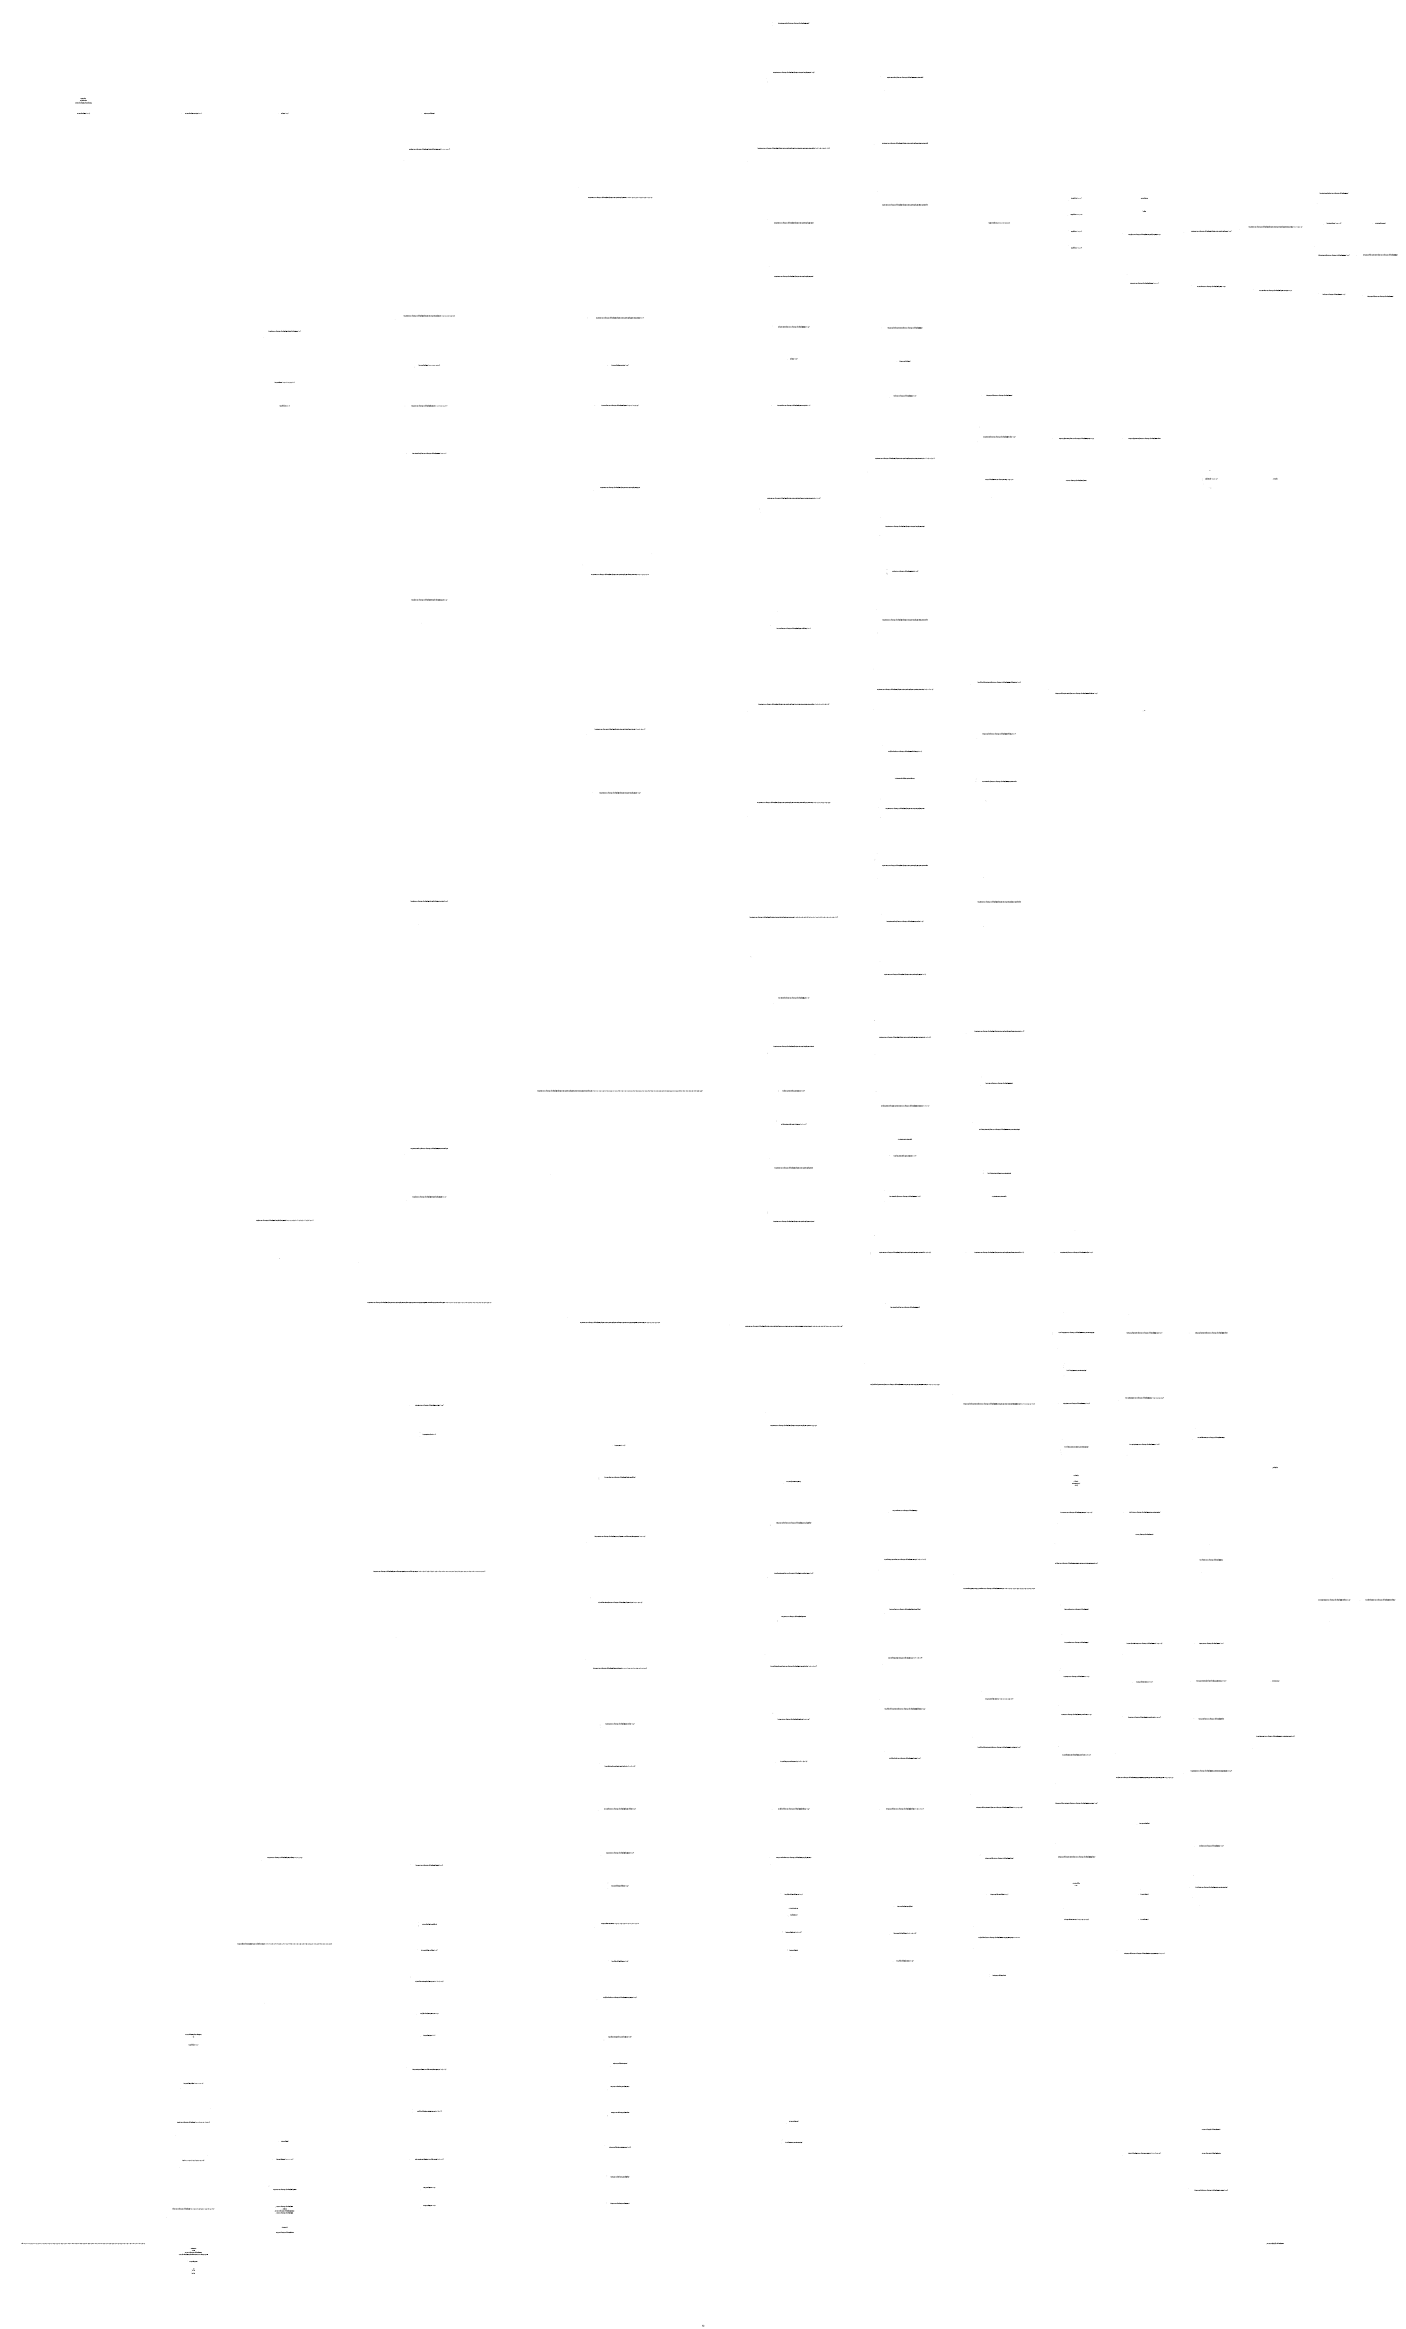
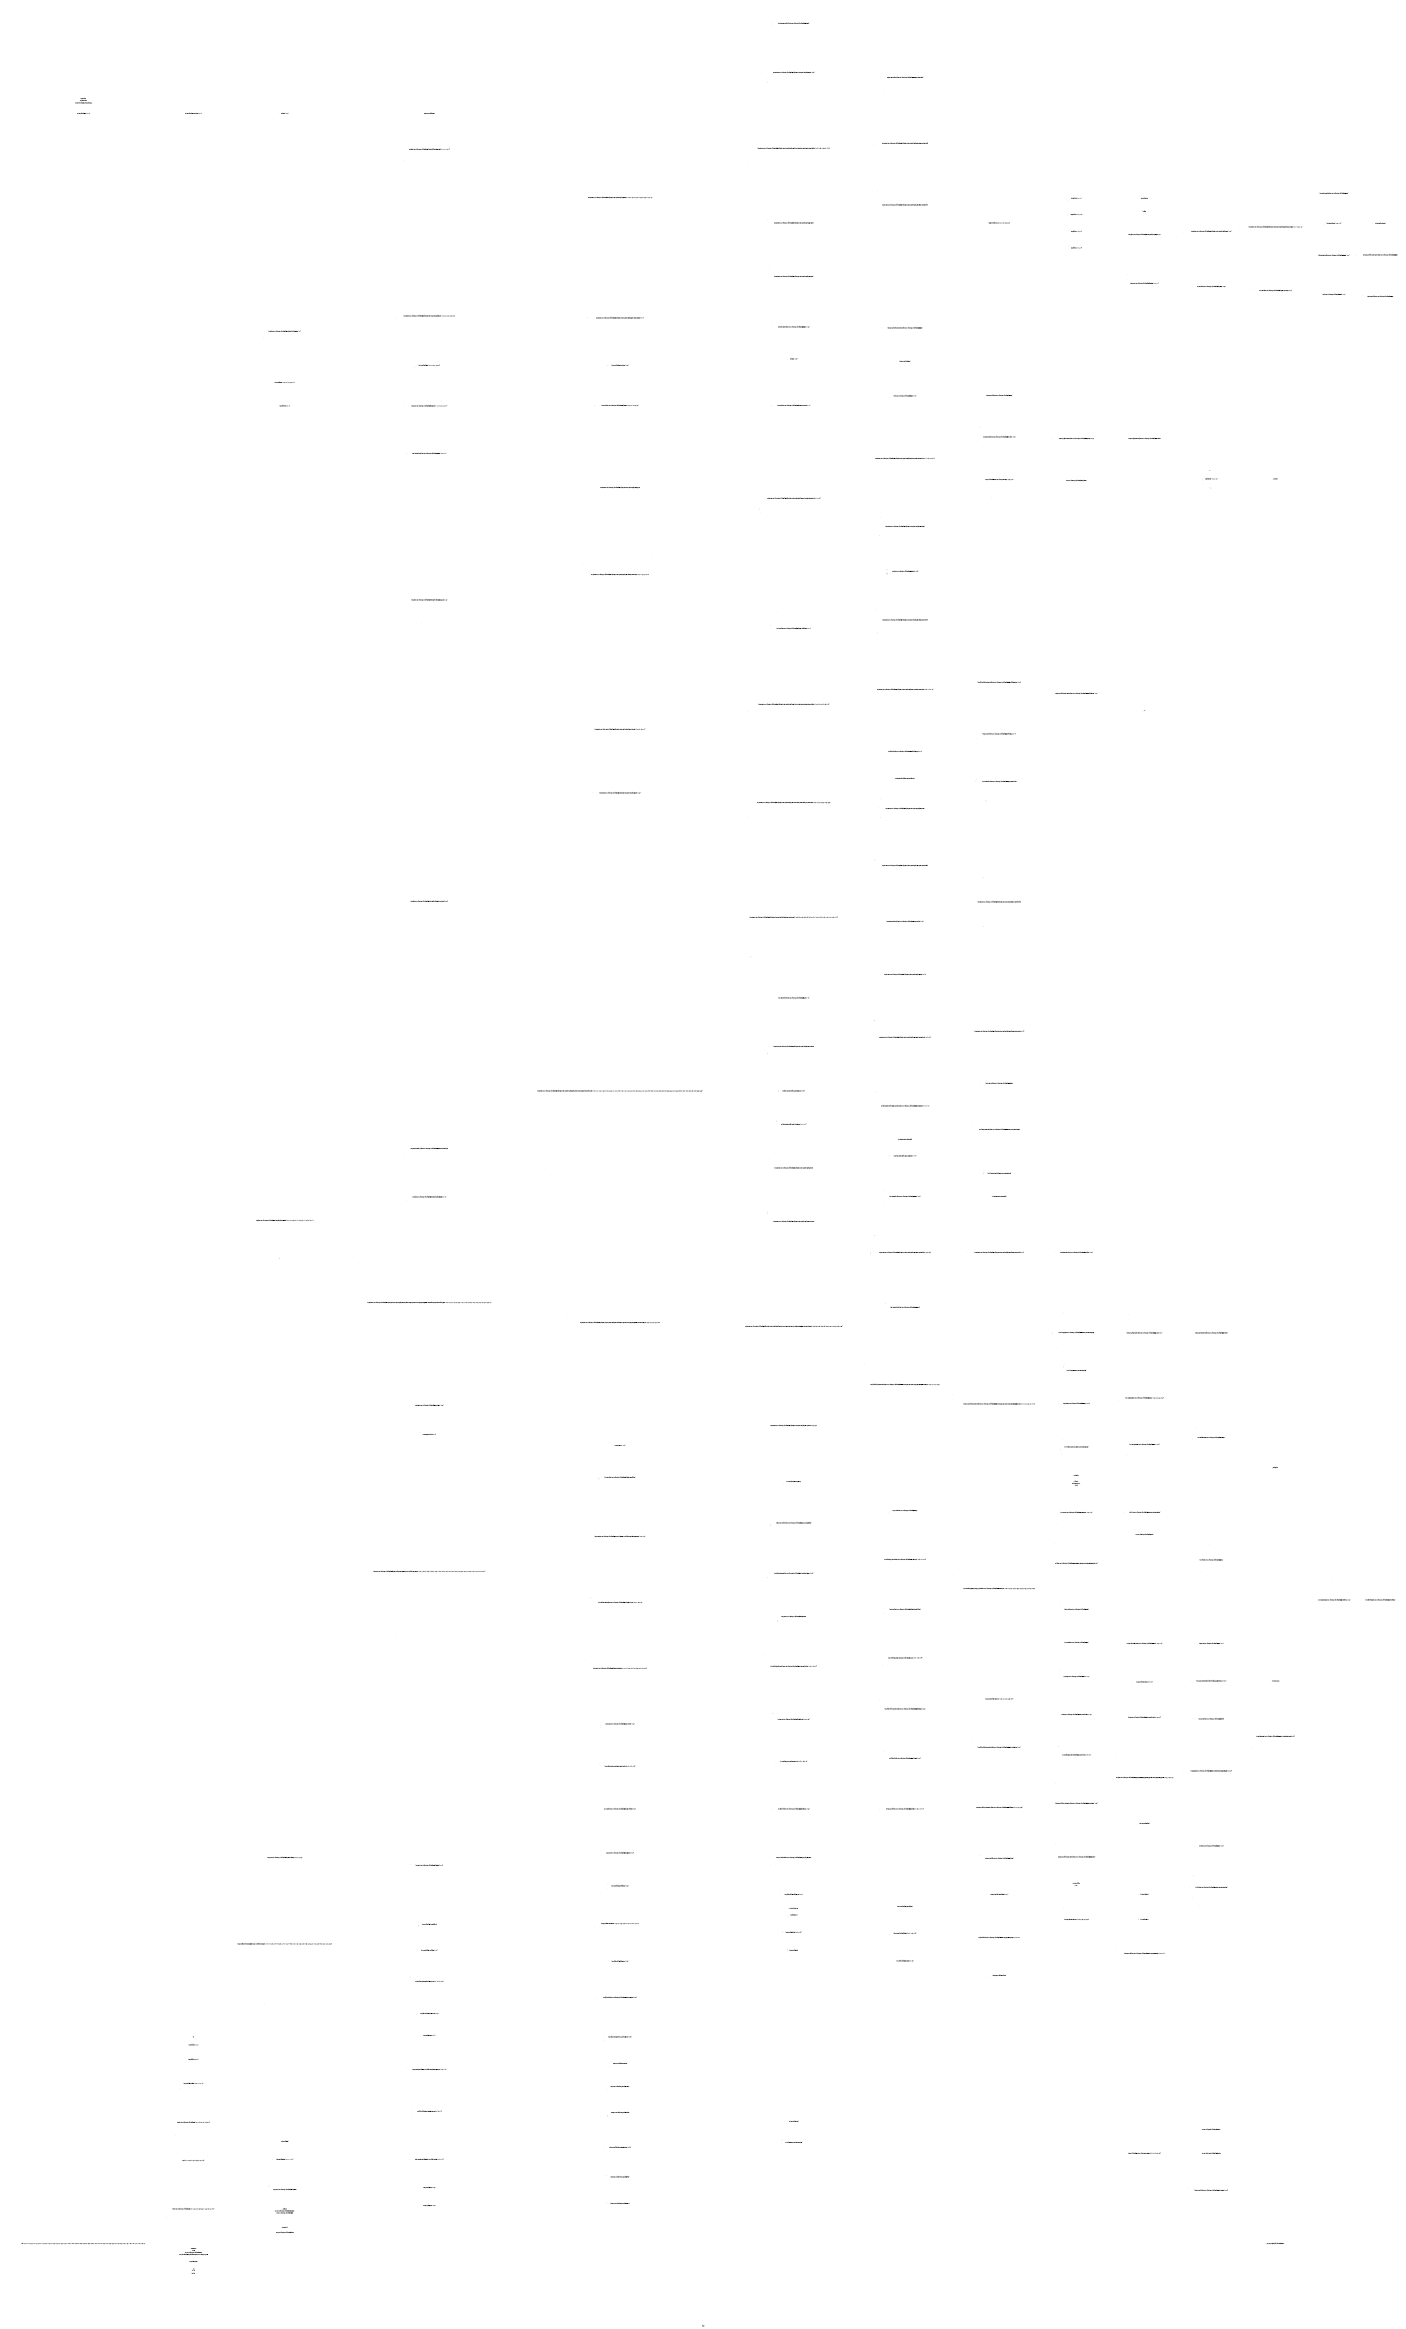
(193, 2035) -> none
none -> (193, 2060)
(285, 2207) -> none
